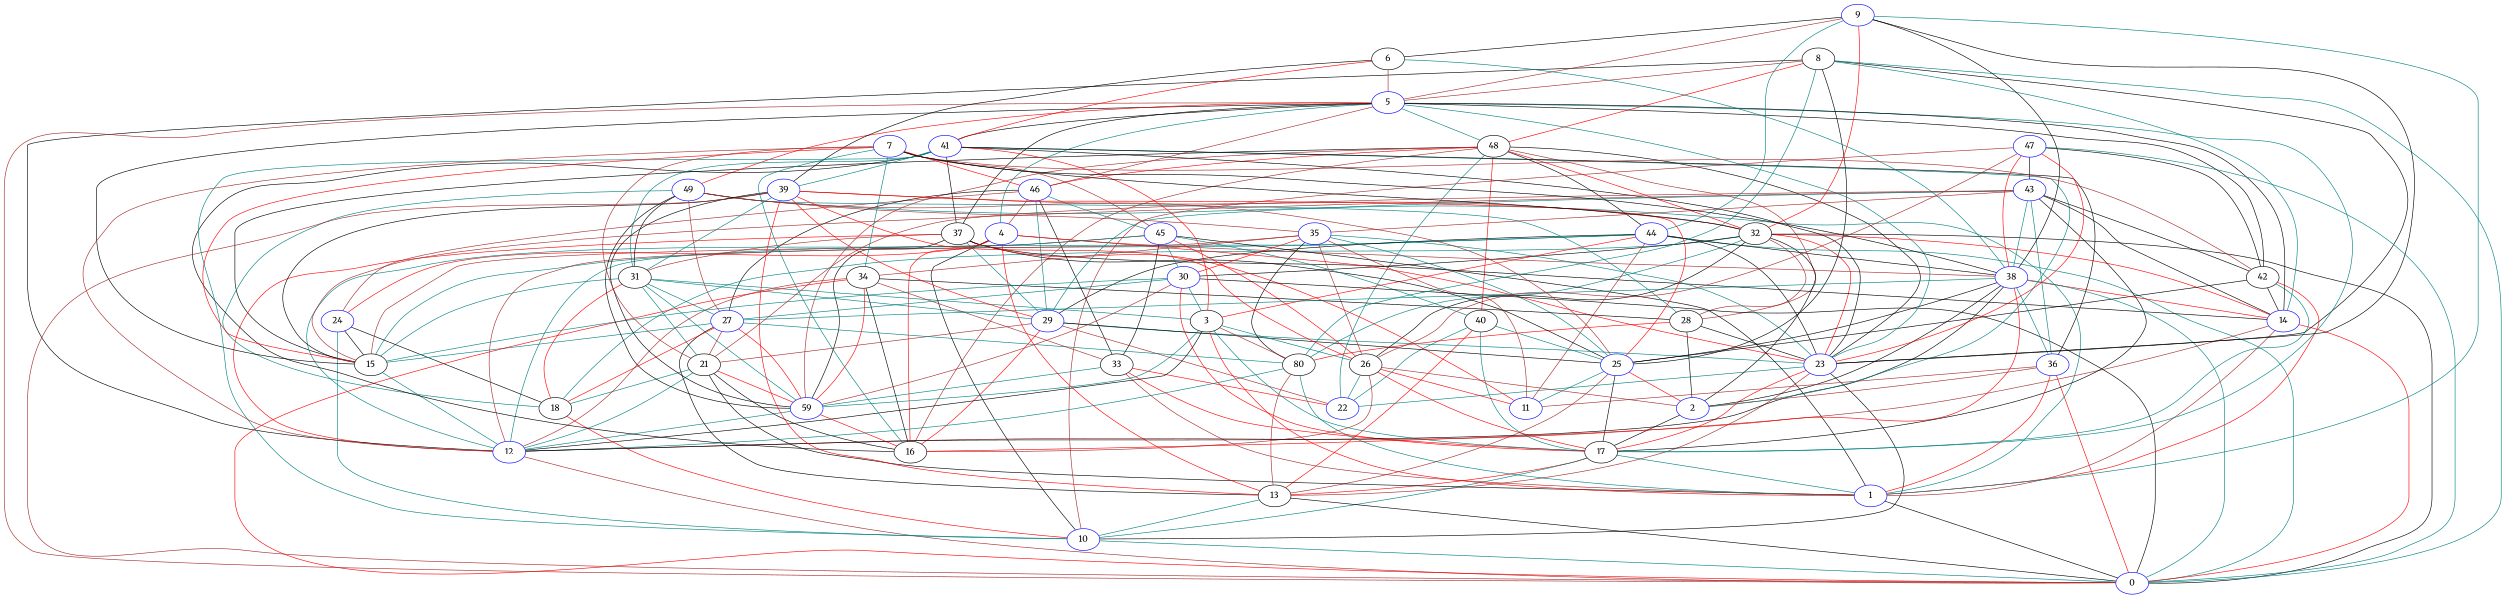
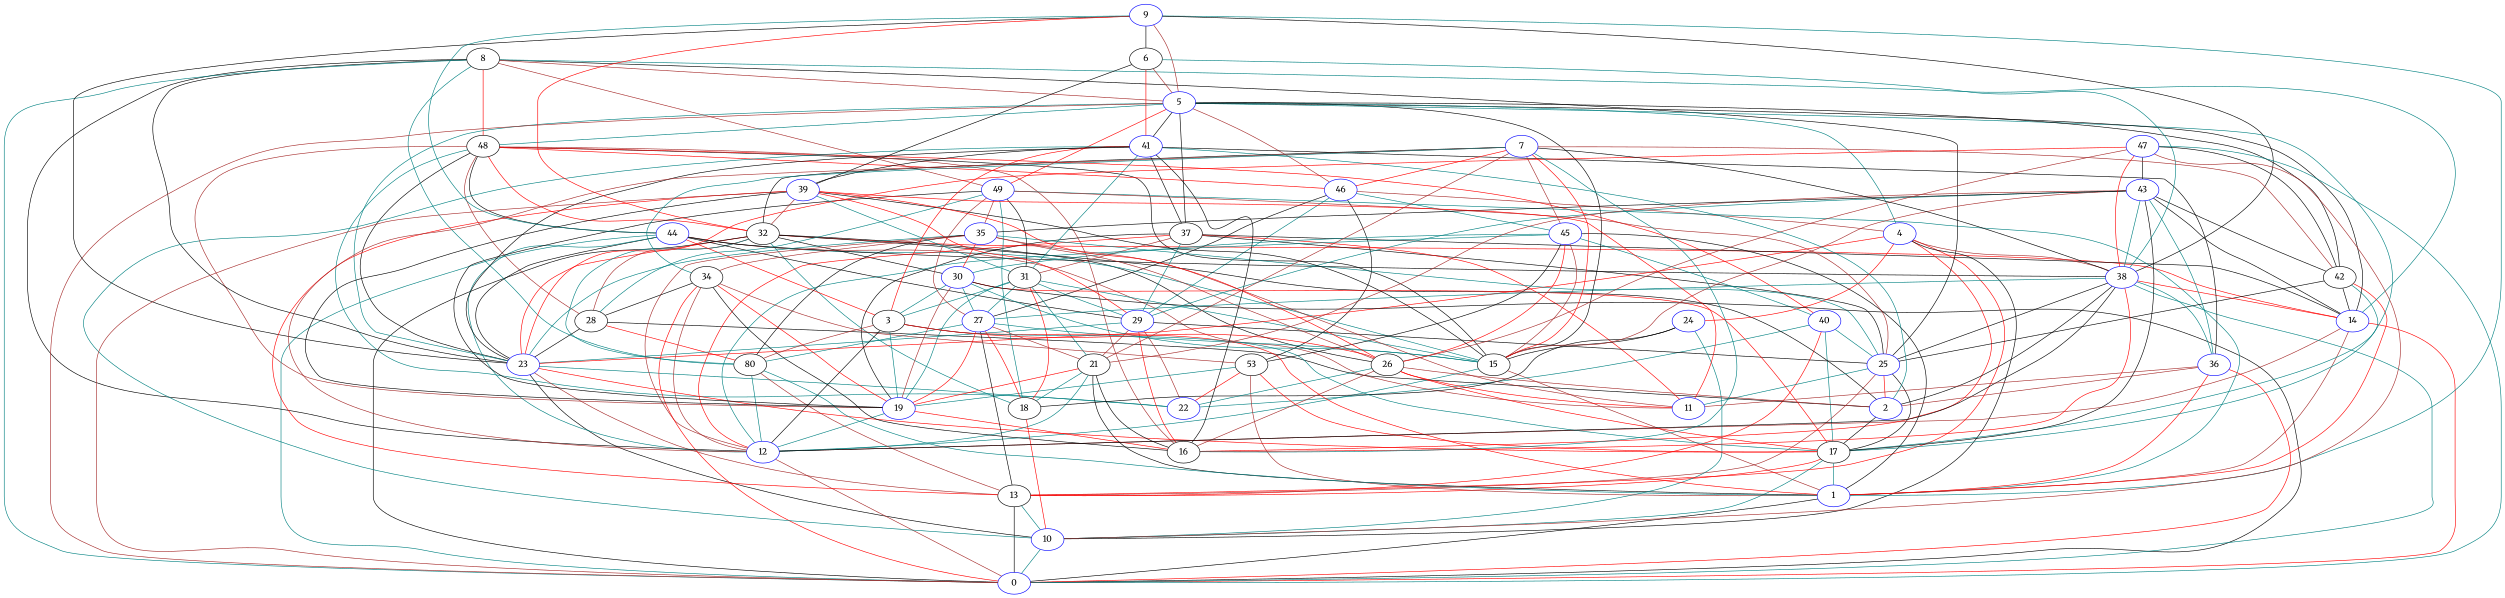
none -> (740, 124)
(865, 170) -> (971, 155)
(1314, 202) -> (1250, 204)
(1604, 216) -> (1420, 212)
(670, 222) -> none
(1481, 321) -> (1824, 321)
(1289, 344) -> (1223, 335)
(1117, 365) -> (1252, 365)
(807, 408) -> (899, 408)
none -> (1640, 421)
